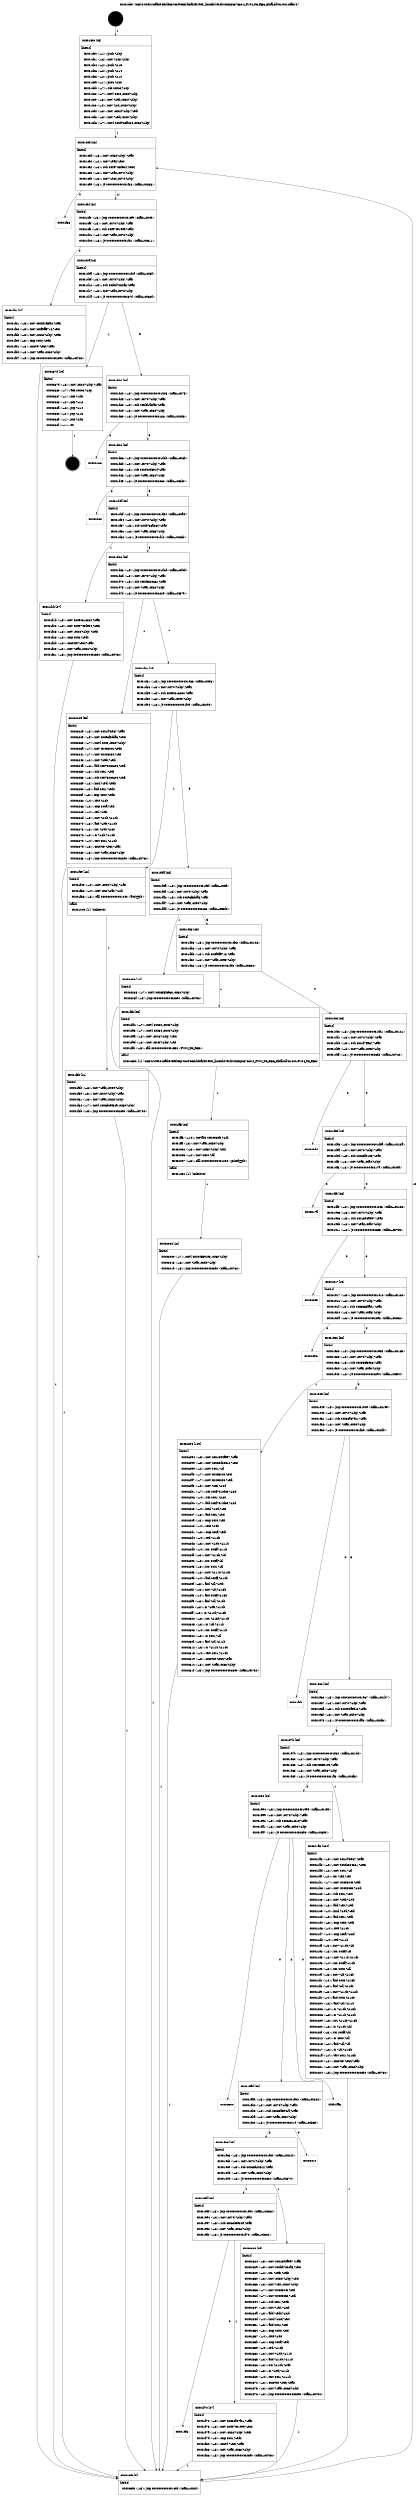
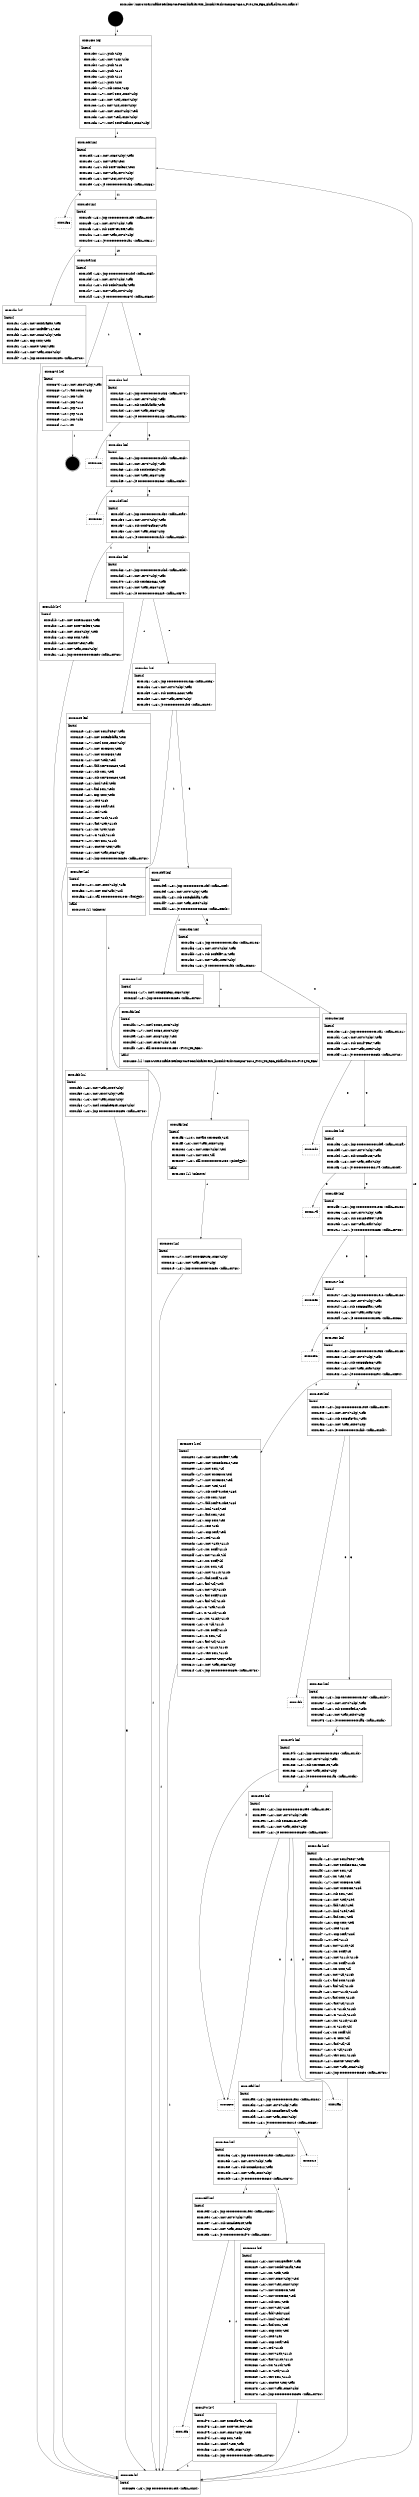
none -> (116, 250)
(126, 1731) -> (126, 1731)
(339, 1811) -> (200, 1921)
